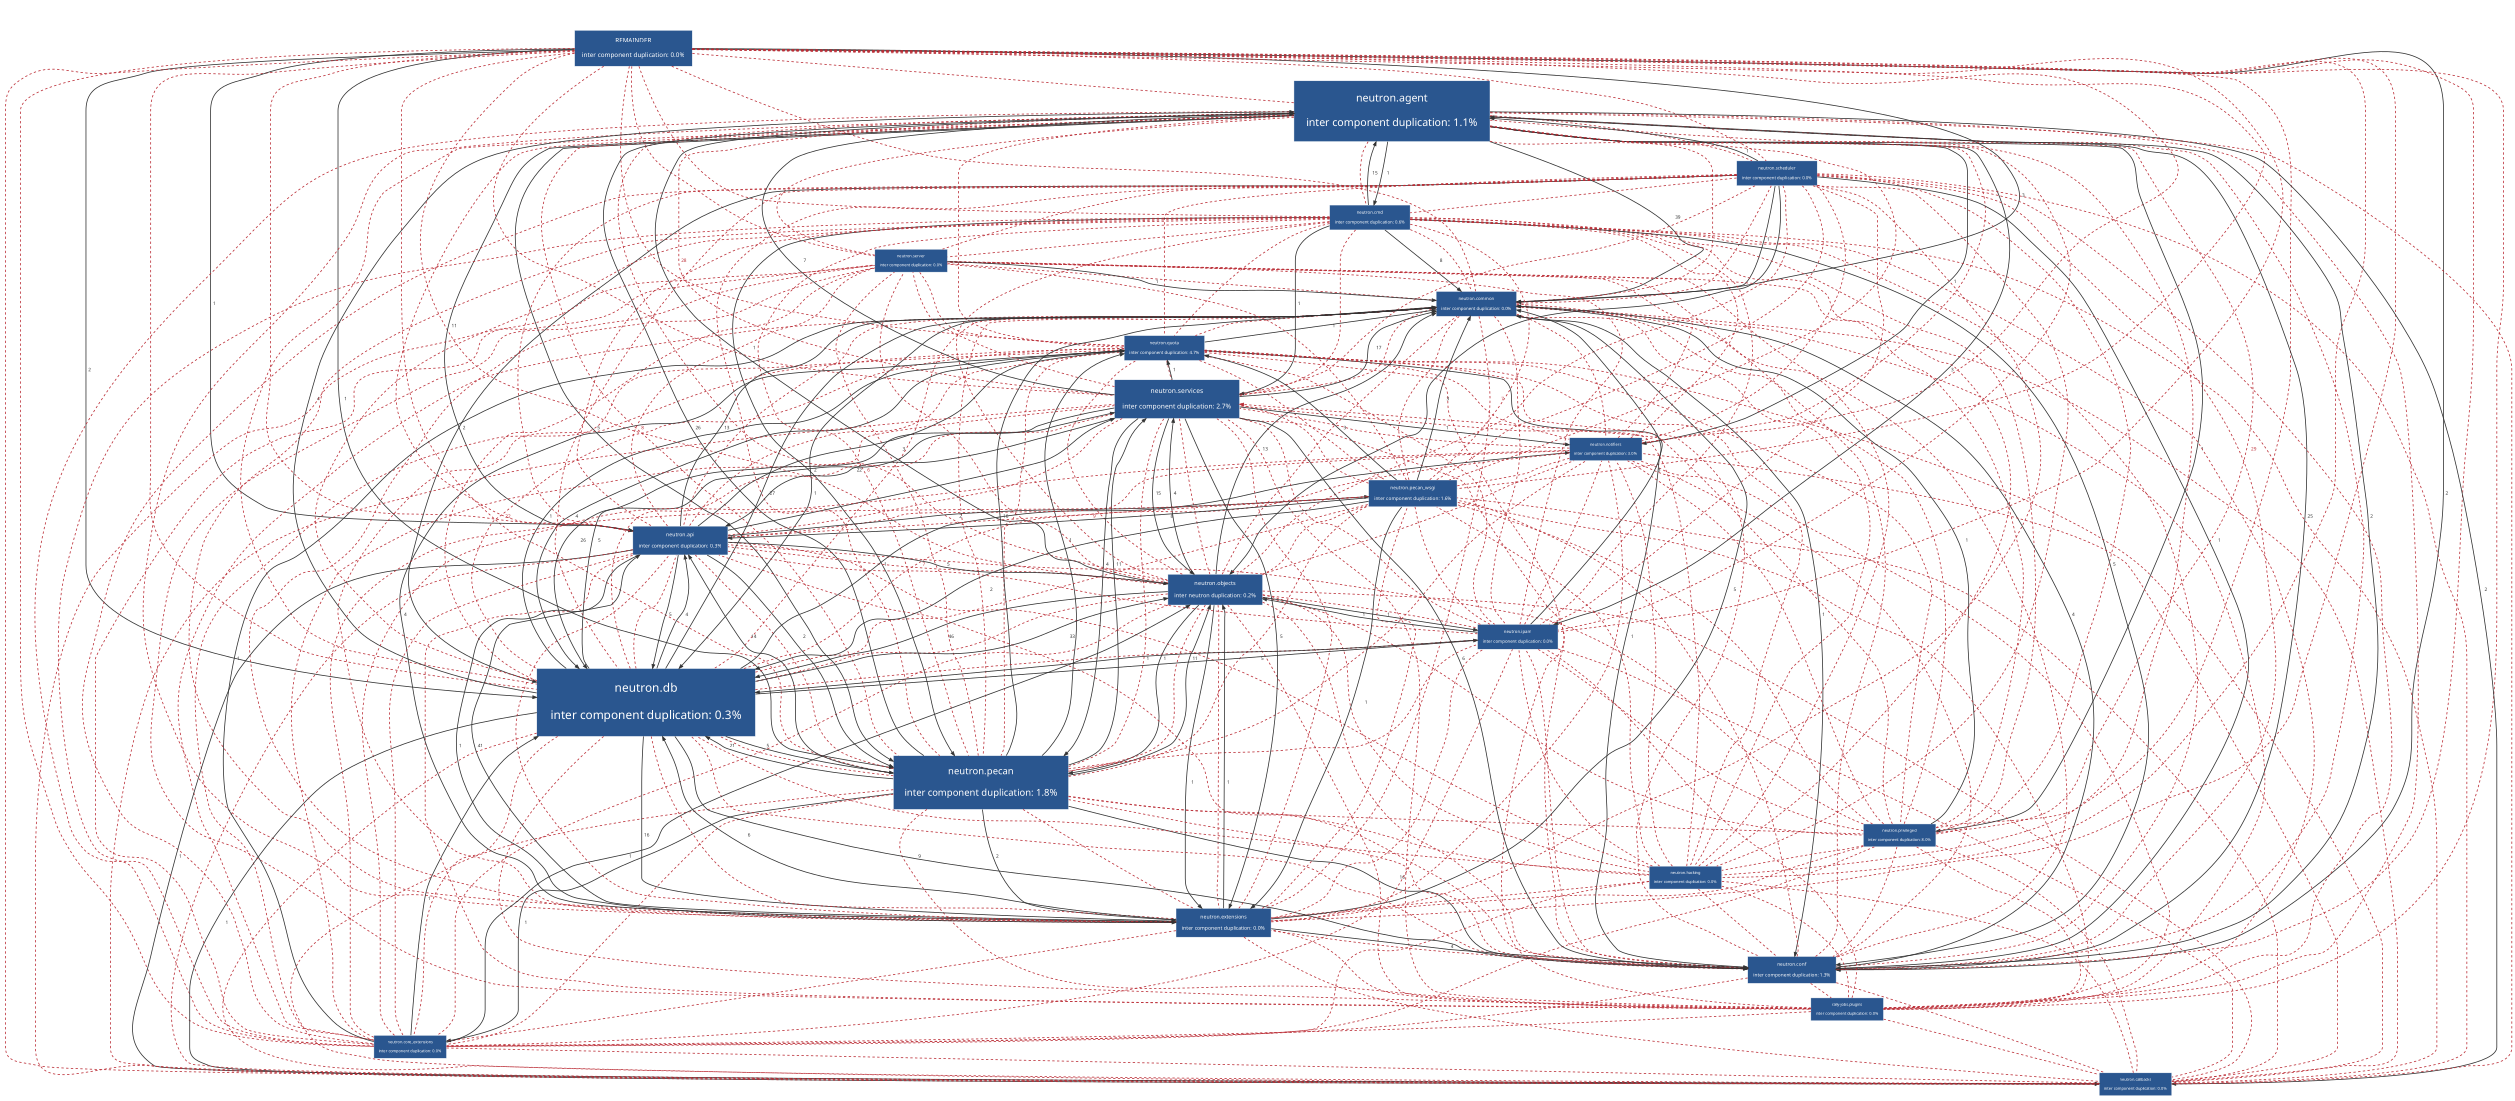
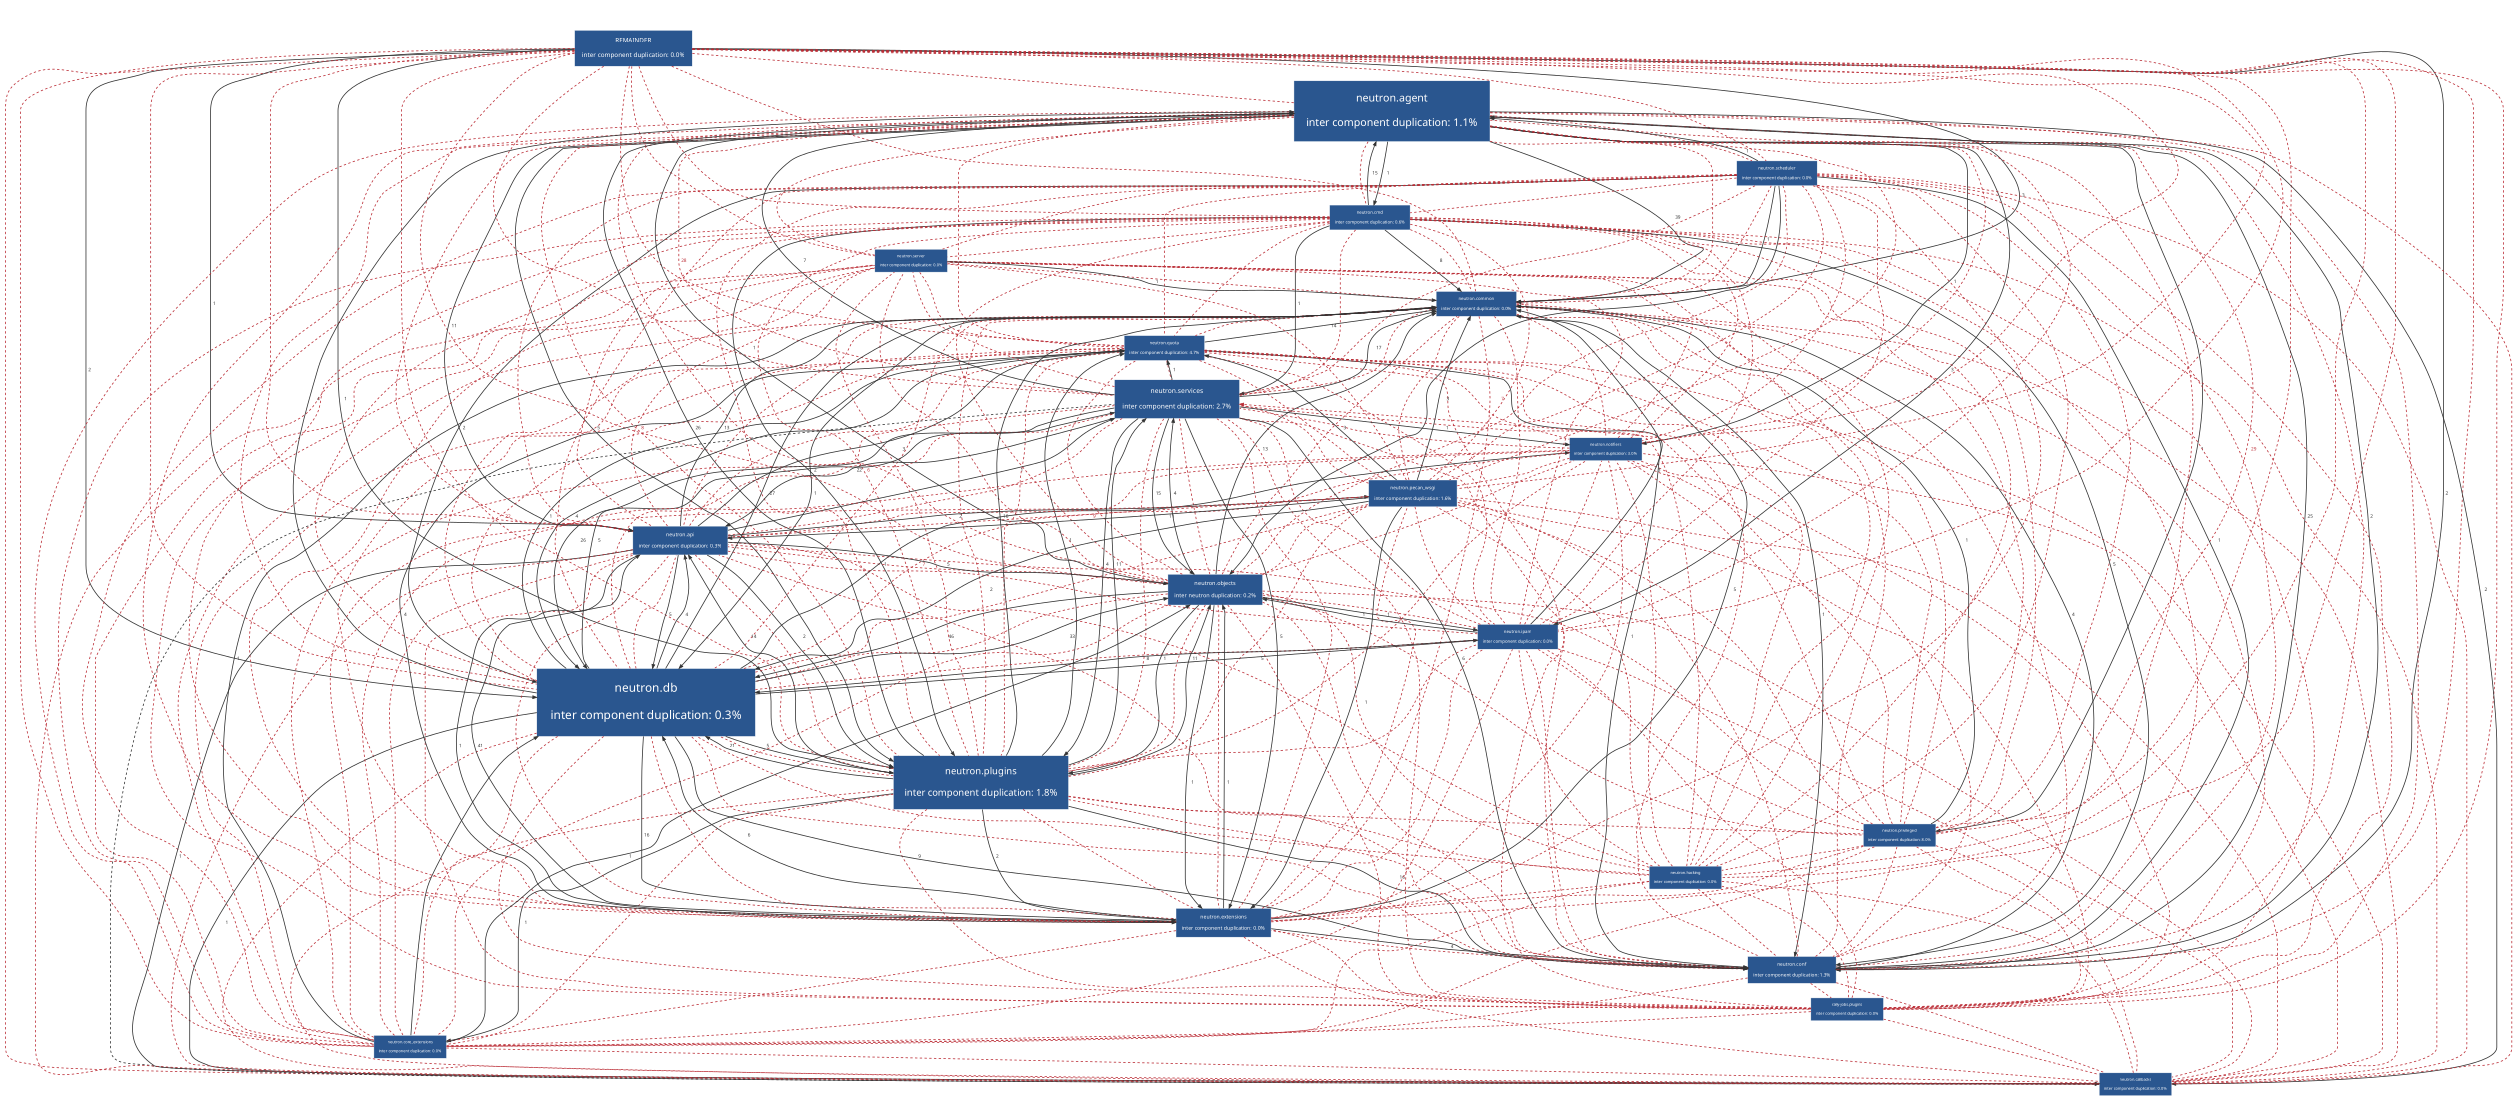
(1333, 326) -> (1333, 326)
(1171, 516) -> (1171, 516)
(1147, 659) -> (1147, 659)
(981, 783) -> (981, 783)
(1408, 786) -> (1409, 781)
(110, 998) -> (110, 998)
